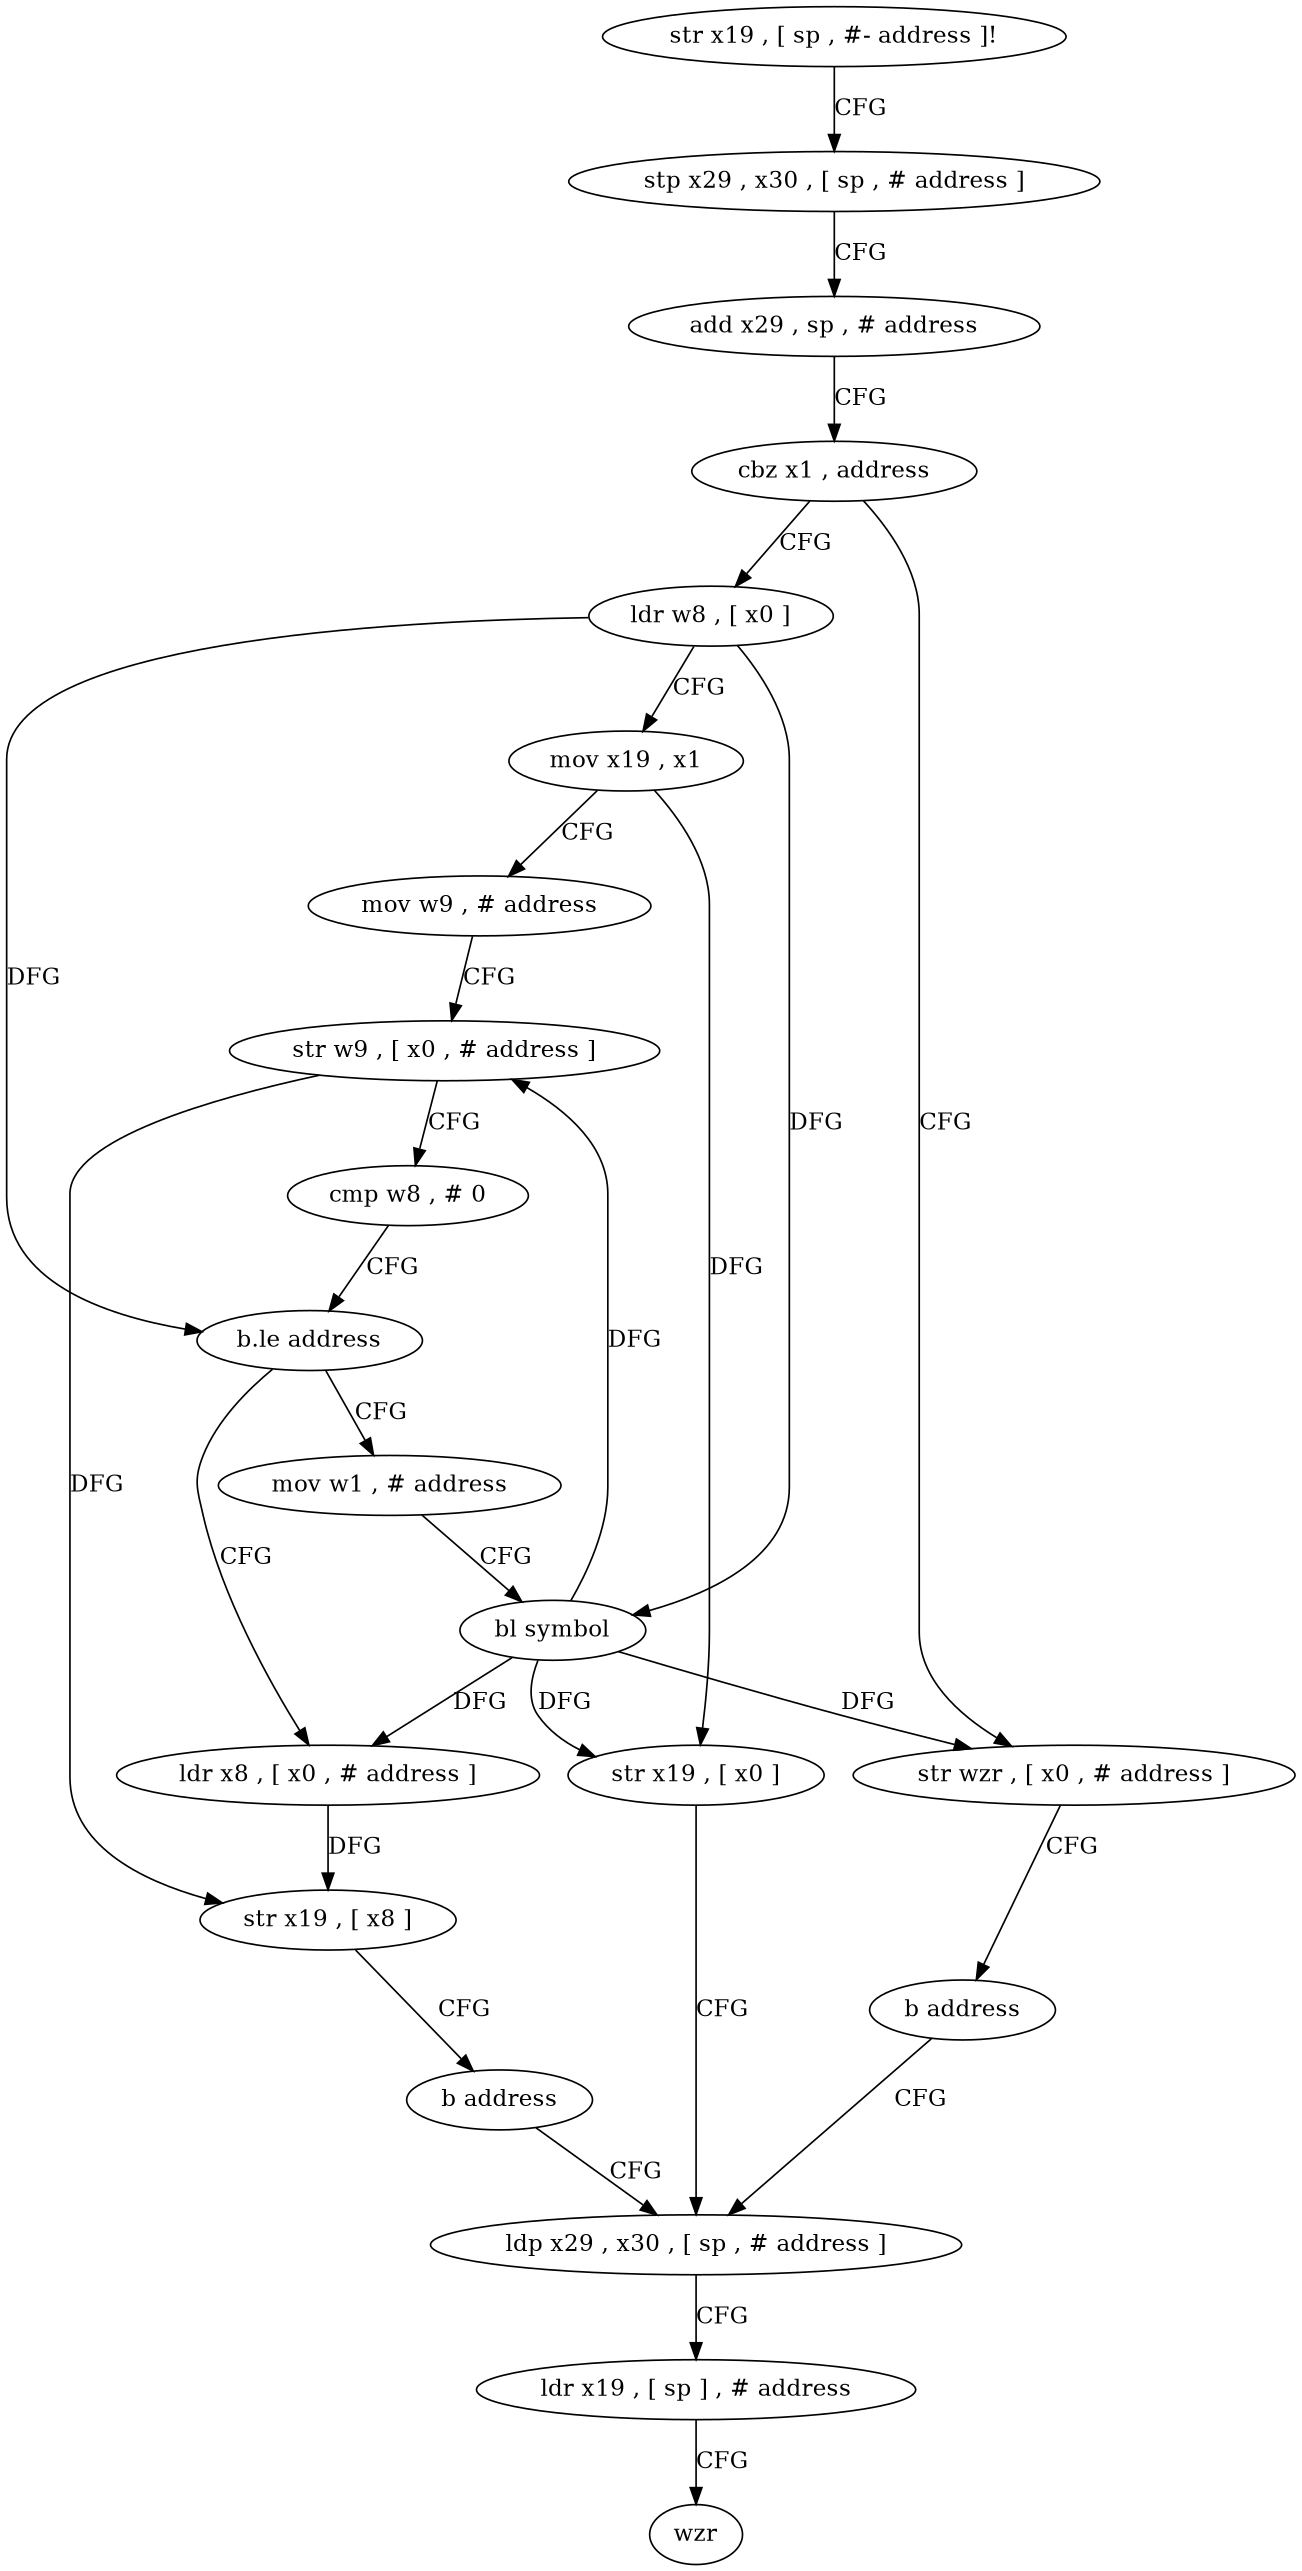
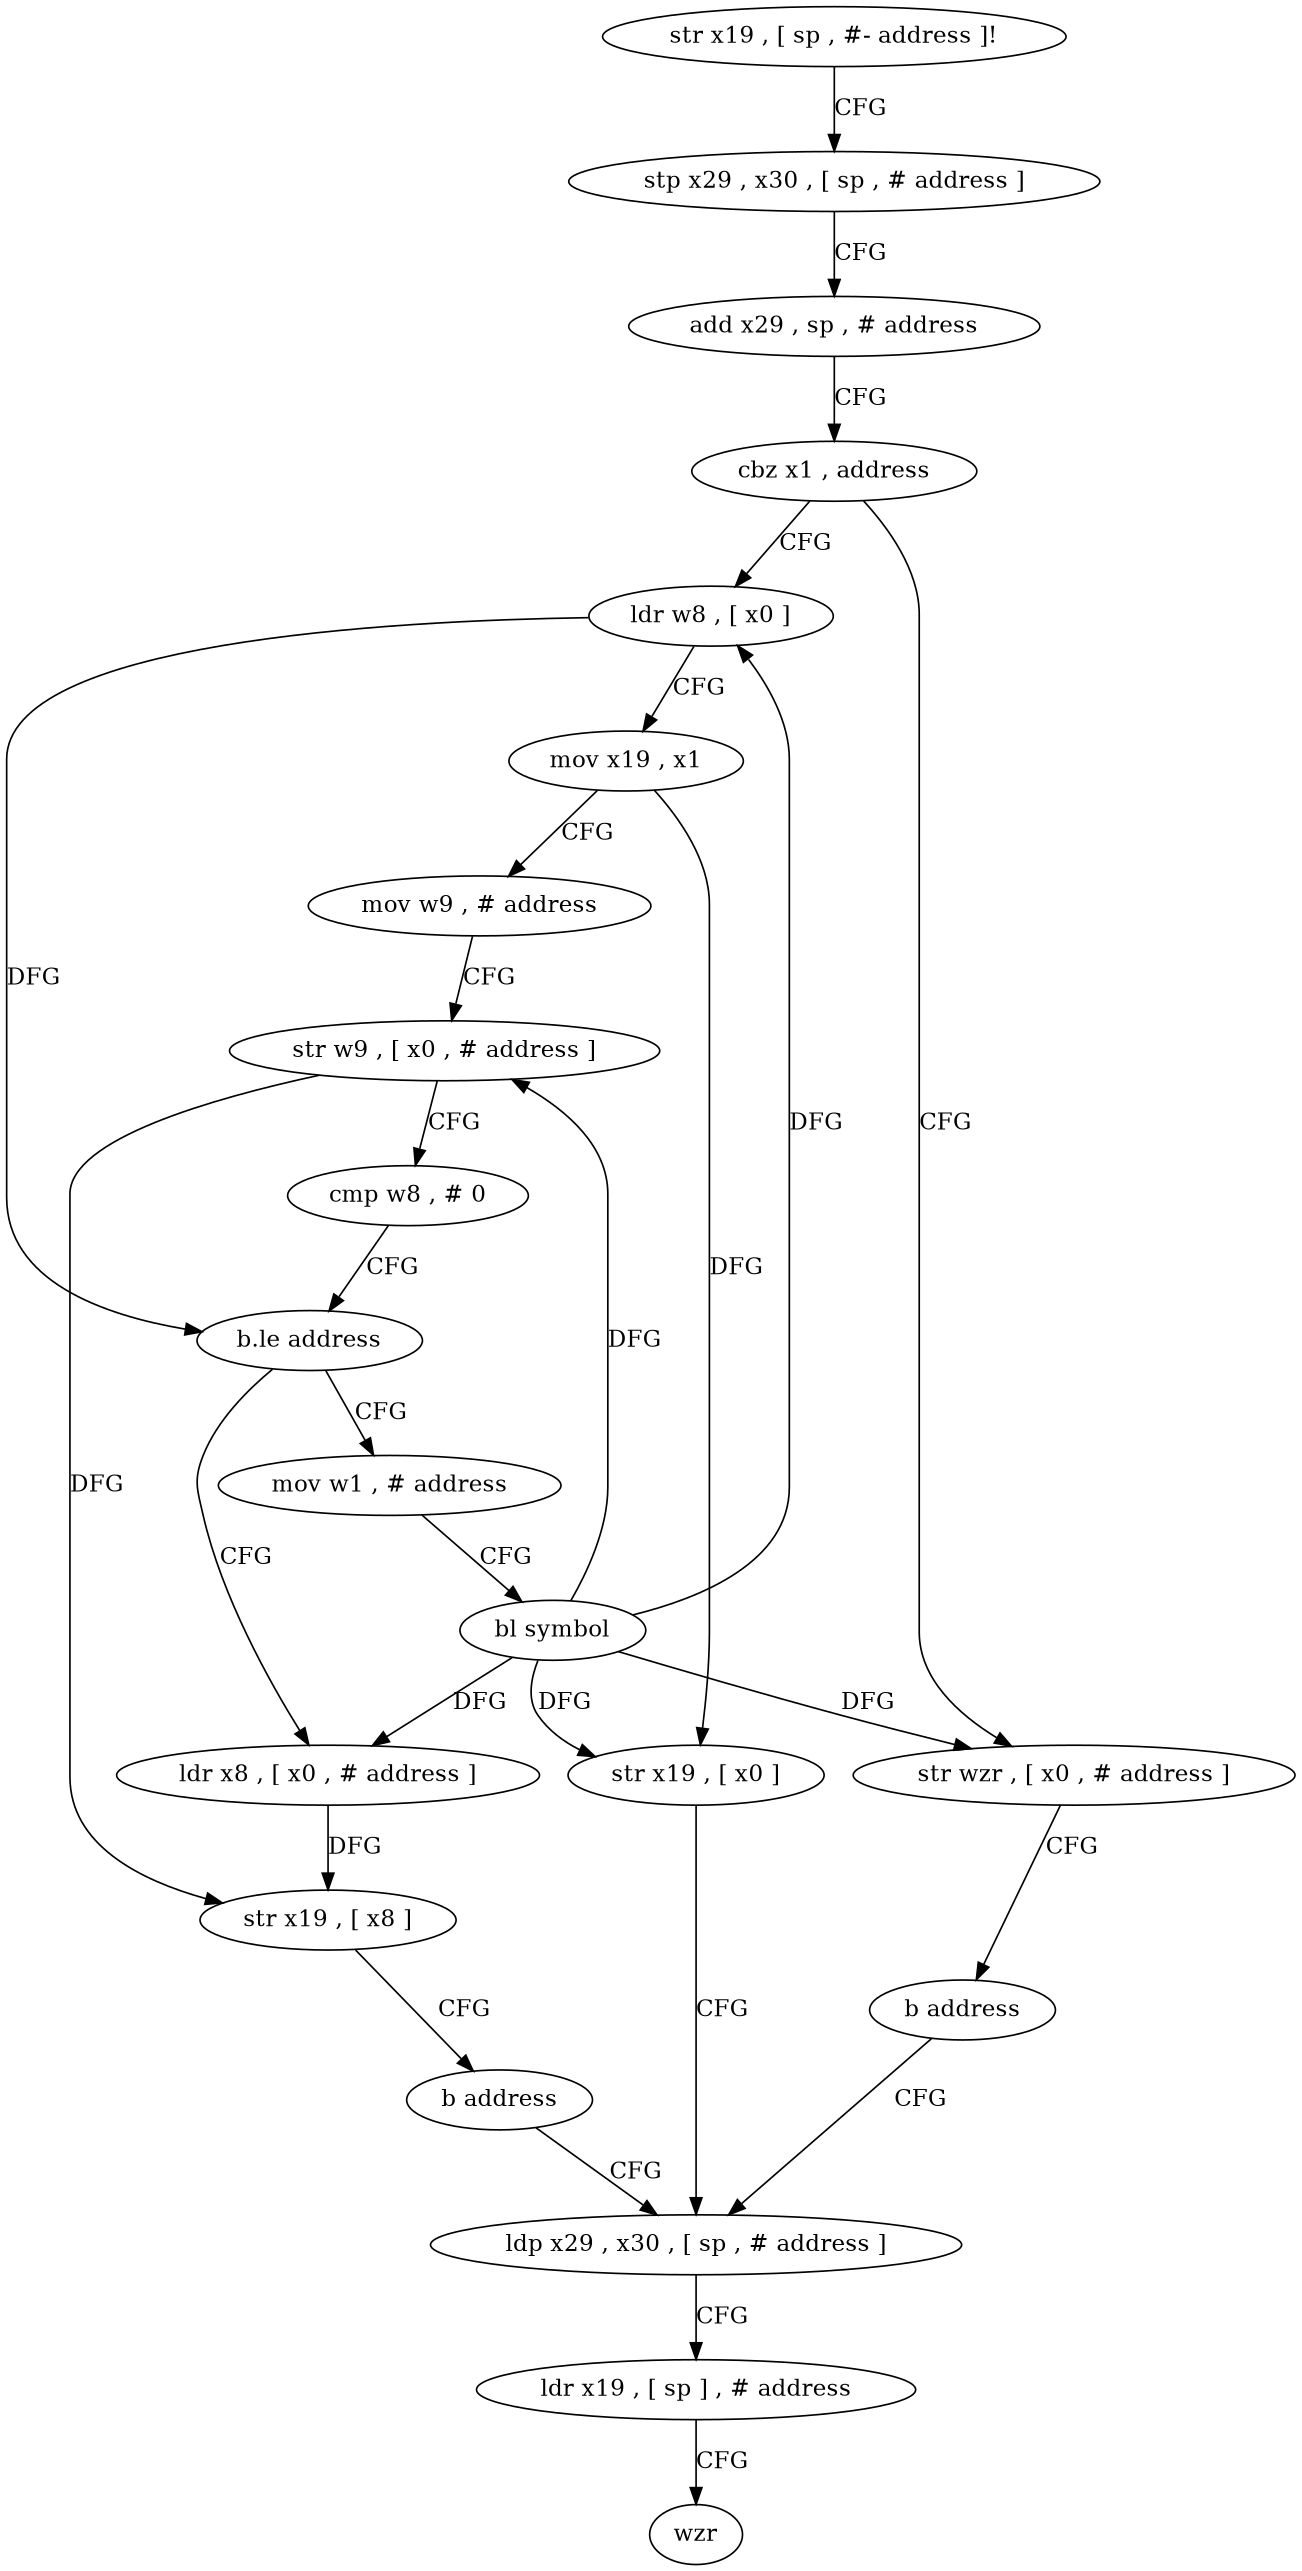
(789, 1160) -> (789, 1177)
